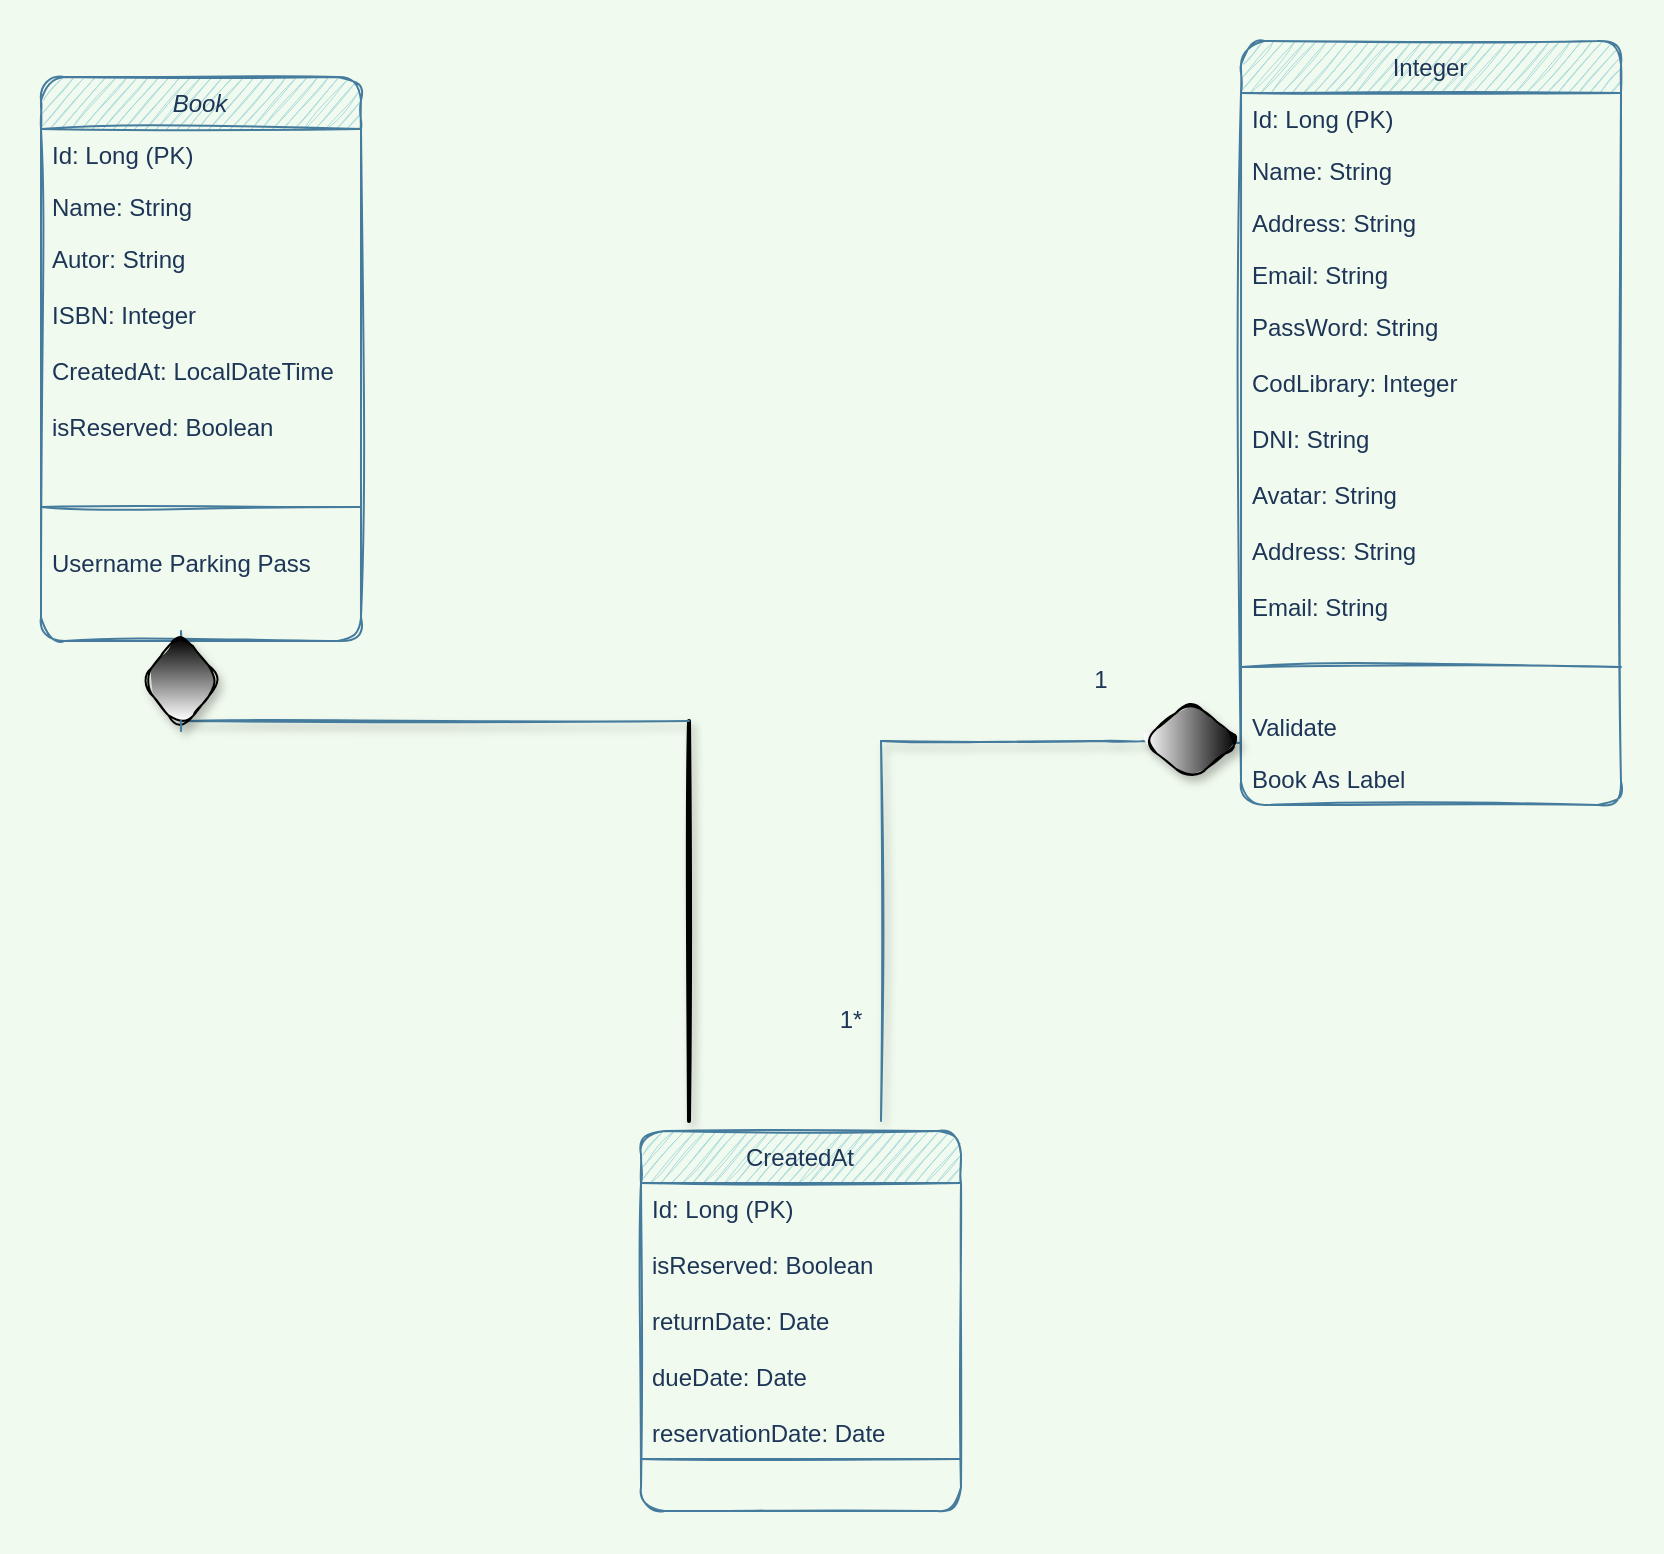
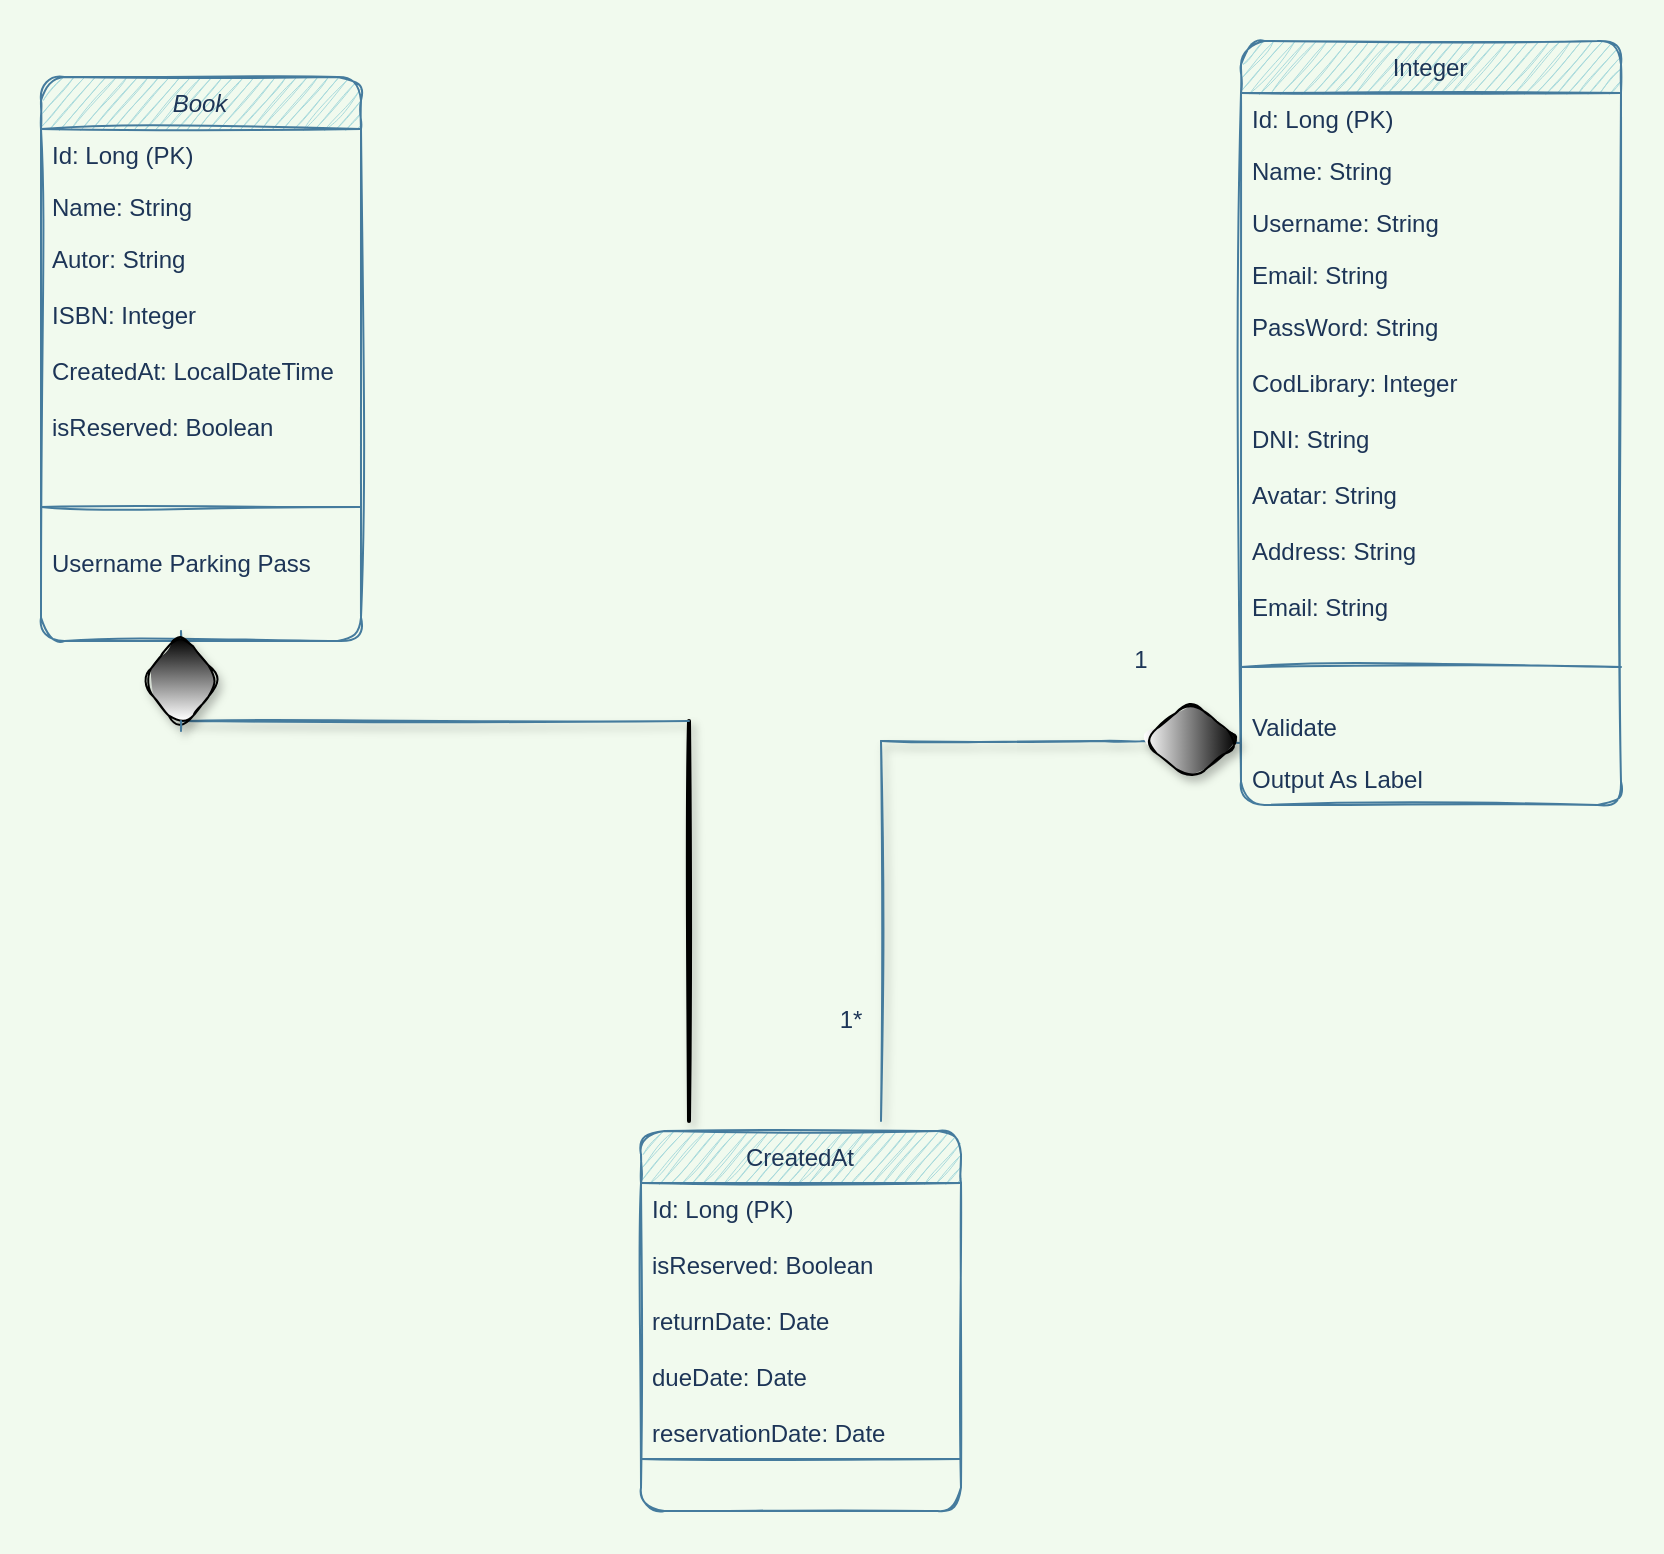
(1343, 224) -> (1350, 224)
(1101, 681) -> (1141, 661)
(1330, 780) -> (1343, 780)
